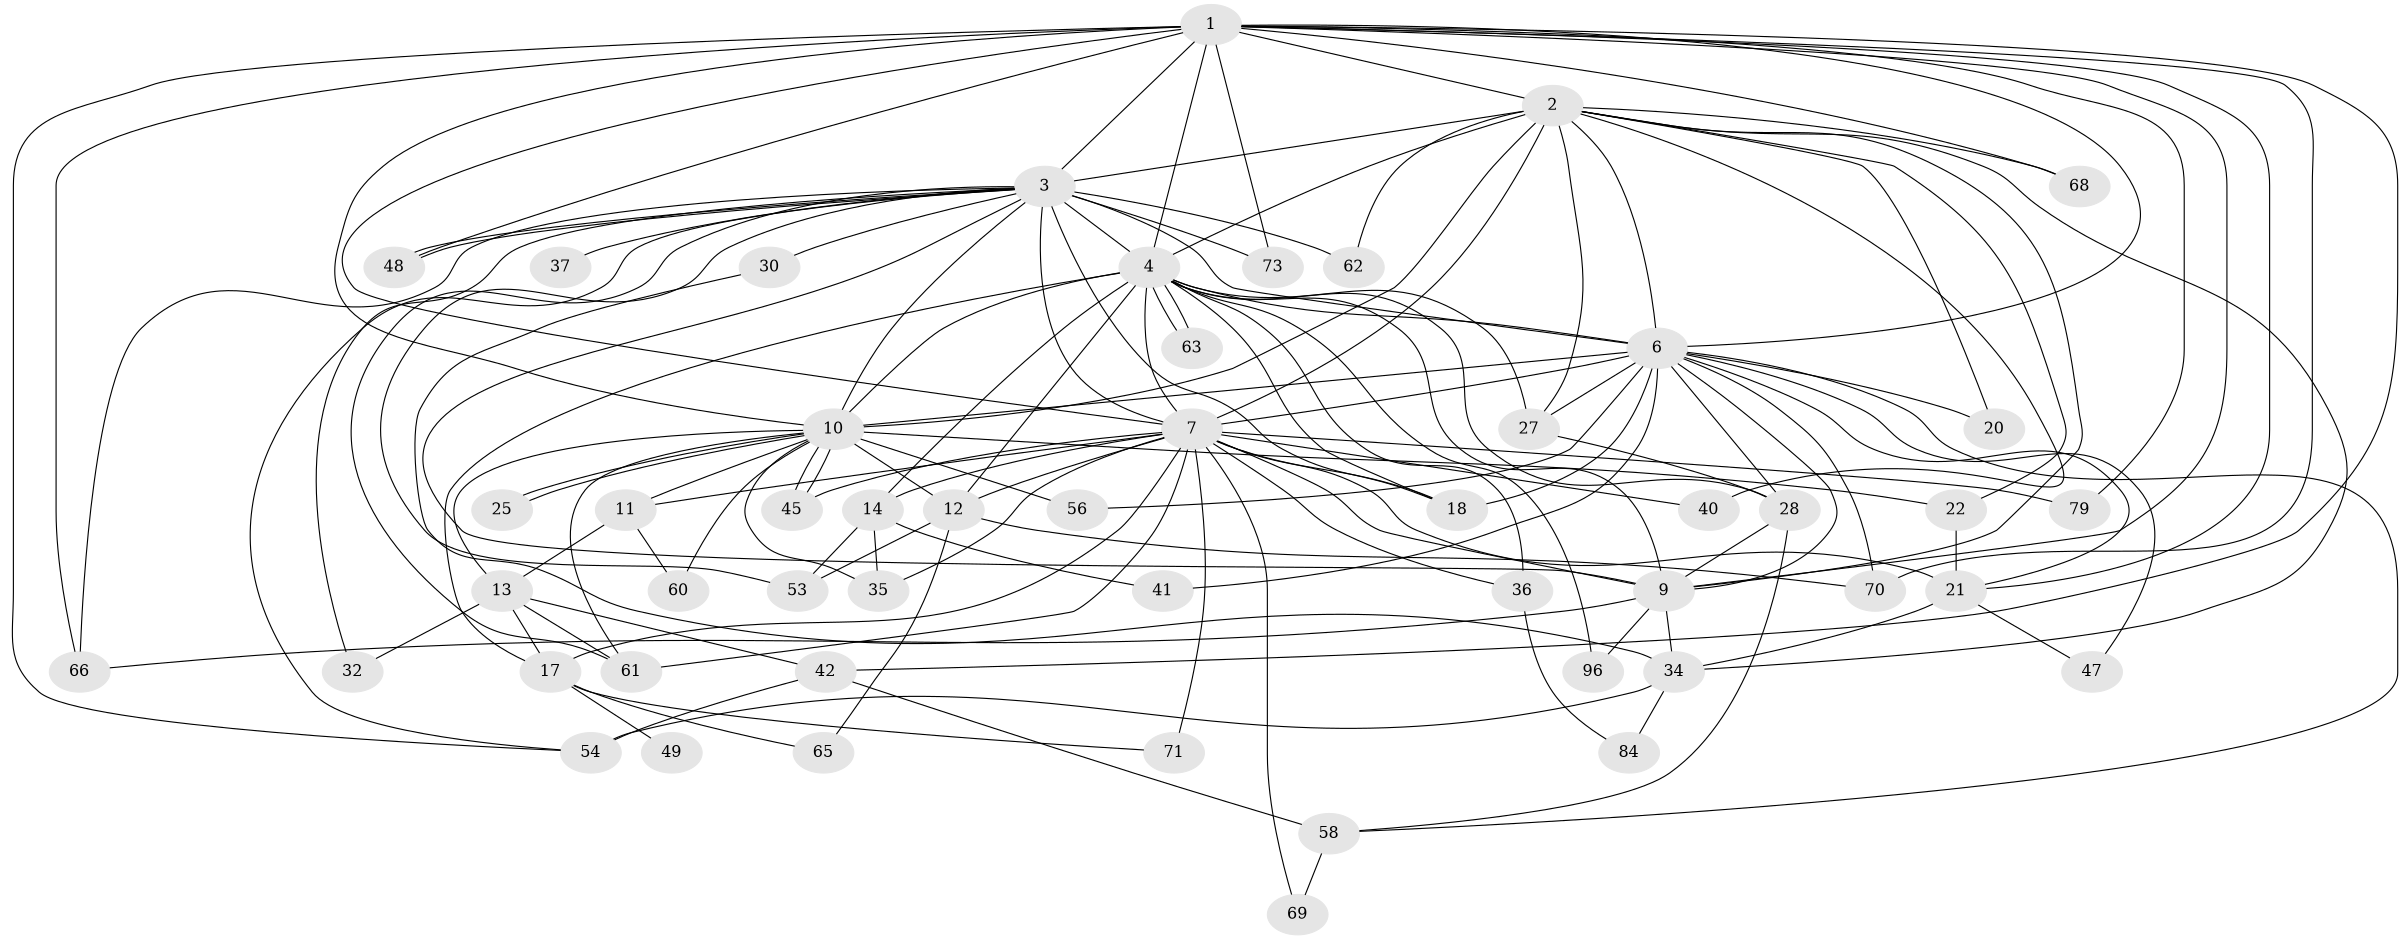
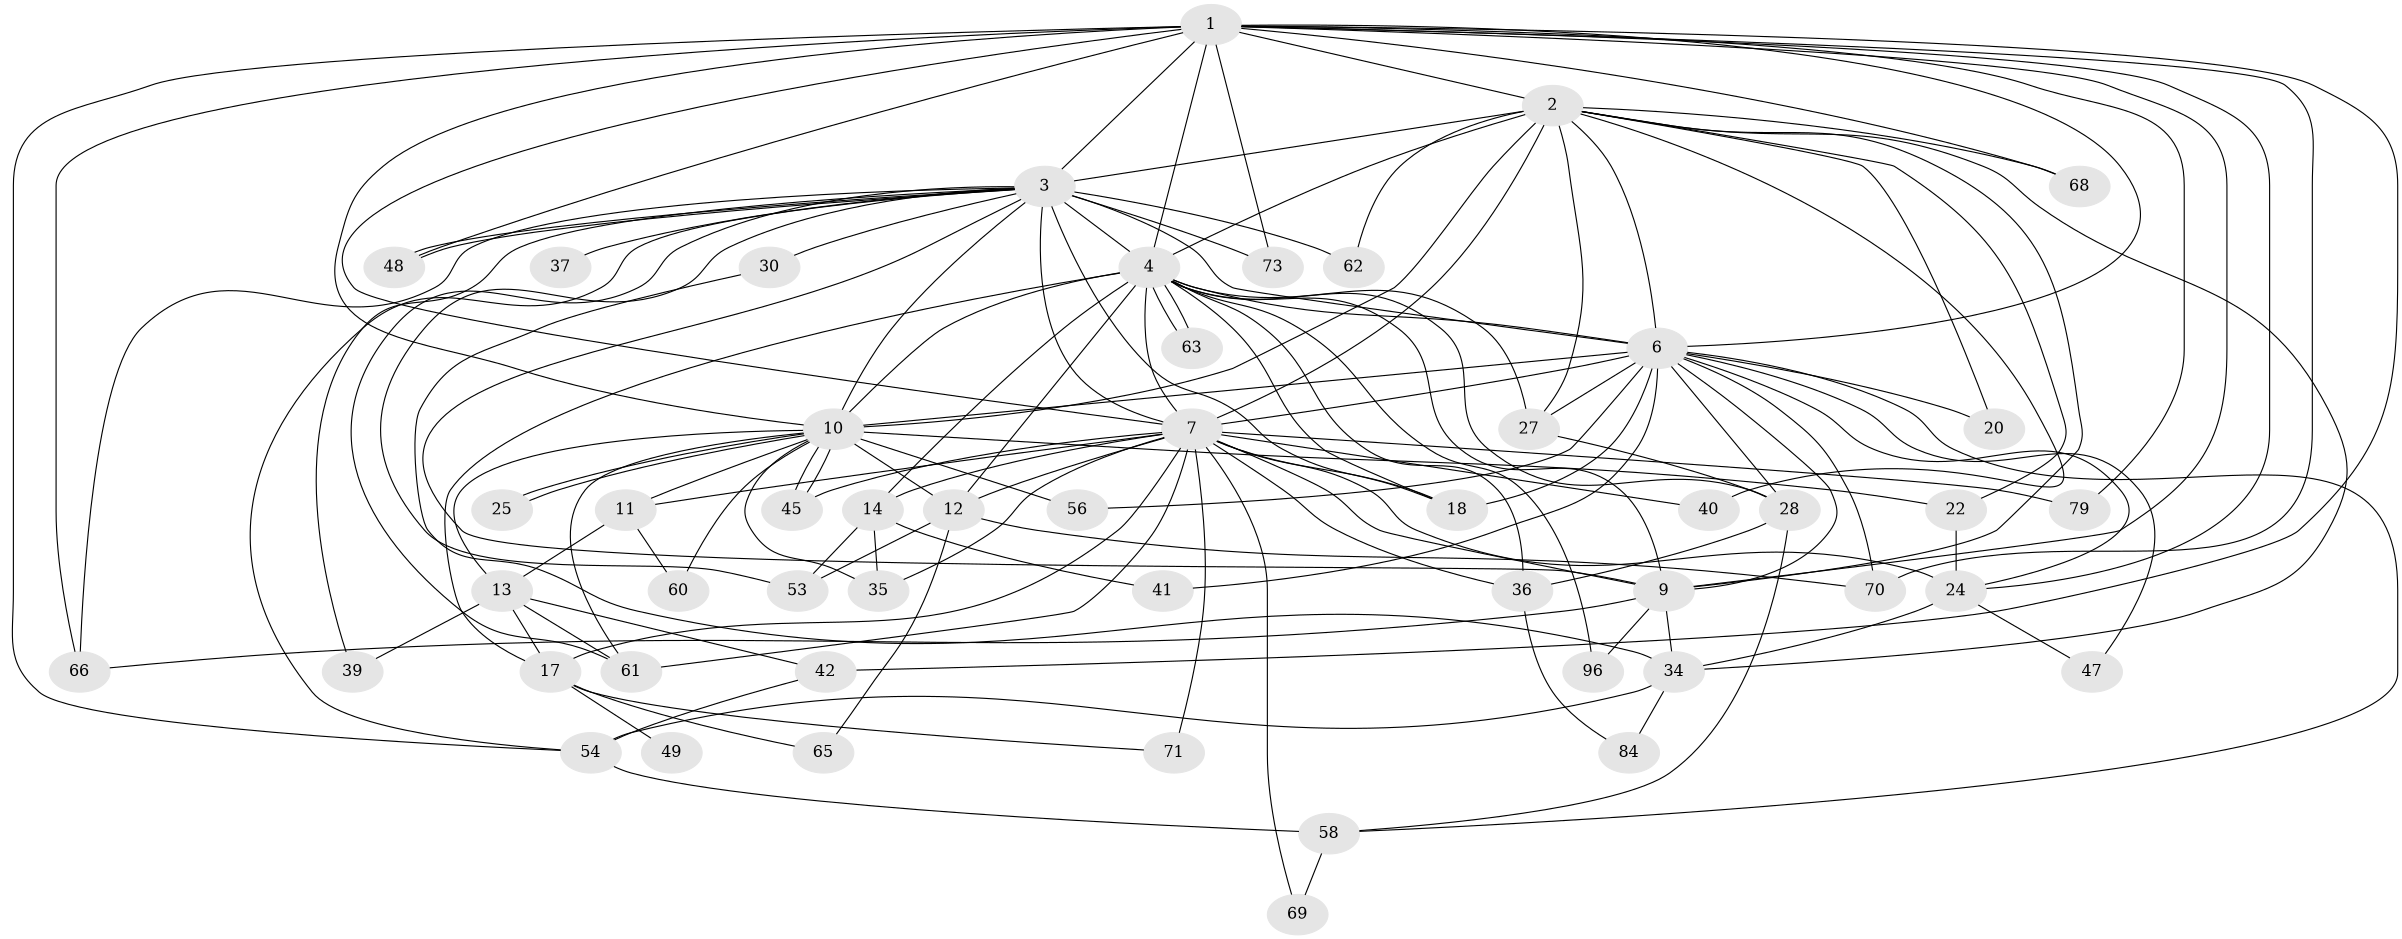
(1733, 547) -> (1687, 551)
(1956, 591) -> (1956, 591)
(353, 672) -> (353, 672)
(1077, 755) -> (955, 812)
